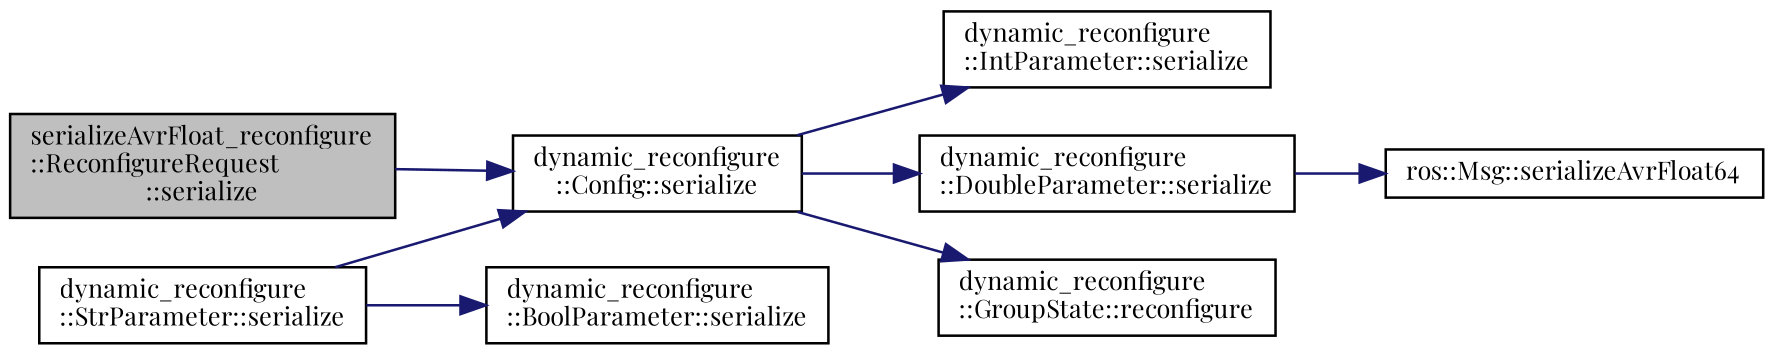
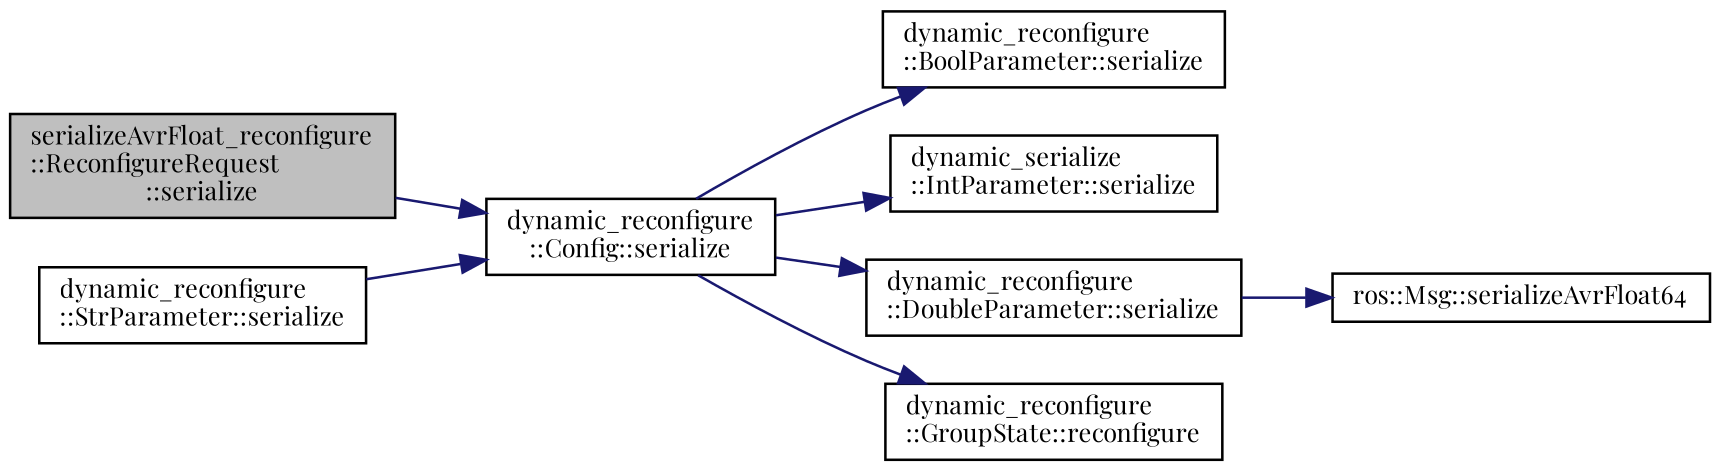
(1107, 49) -> (1054, 174)
(413, 305) -> (796, 143)
